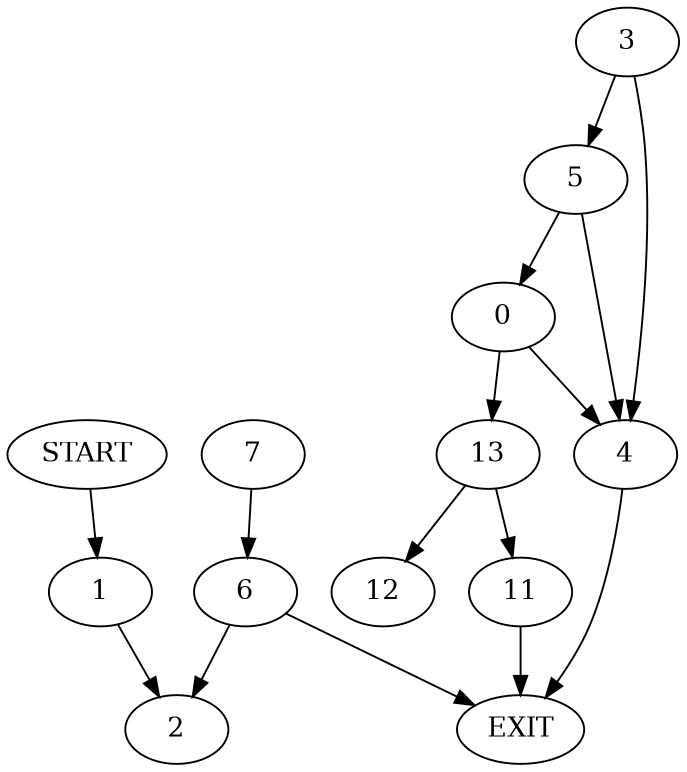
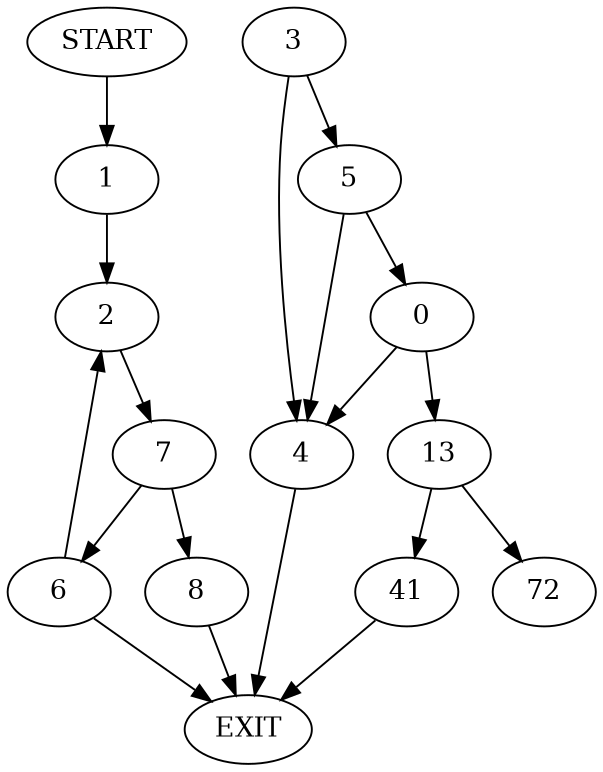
none -> (132, 377)
none -> (197, 592)
(383, 592) -> (544, 592)
(521, 592) -> (407, 592)
